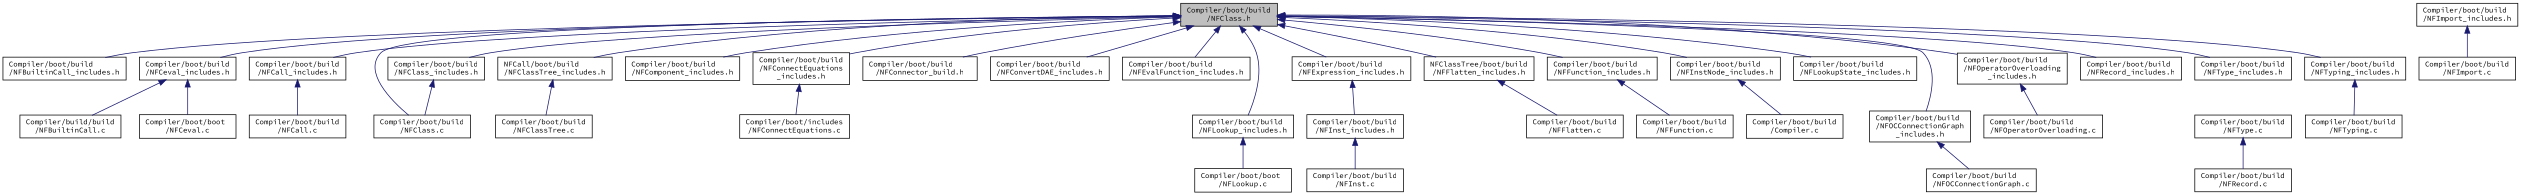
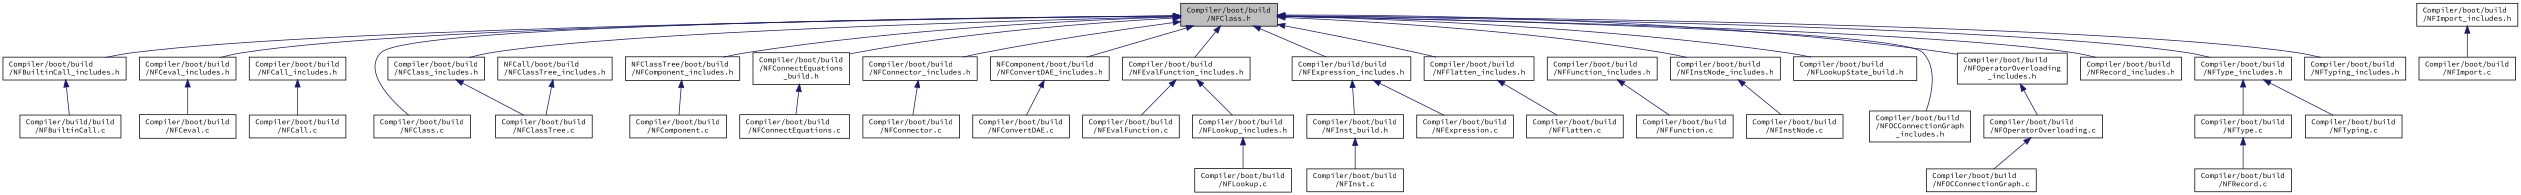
(711, 29) -> none
(1424, 35) -> none
(752, 37) -> none
(683, 69) -> (683, 69)
(801, 69) -> (801, 69)
(920, 69) -> (920, 69)
(1050, 69) -> (1050, 69)
(1351, 69) -> (1351, 69)
(1479, 69) -> (1479, 69)
(1855, 69) -> (1855, 69)
(1259, 72) -> (1217, 100)
(126, 99) -> (68, 101)
(428, 101) -> (493, 99)
none -> (2243, 101)
(2354, 101) -> (2302, 99)
(188, 126) -> (188, 126)
none -> (678, 126)
(795, 126) -> (795, 126)
none -> (911, 126)
none -> (1021, 126)
none -> (1131, 126)
(1355, 126) -> (1355, 126)
none -> (1465, 126)
(1795, 126) -> (1795, 126)
(1956, 158) -> (2010, 156)
(1243, 180) -> (1243, 180)
